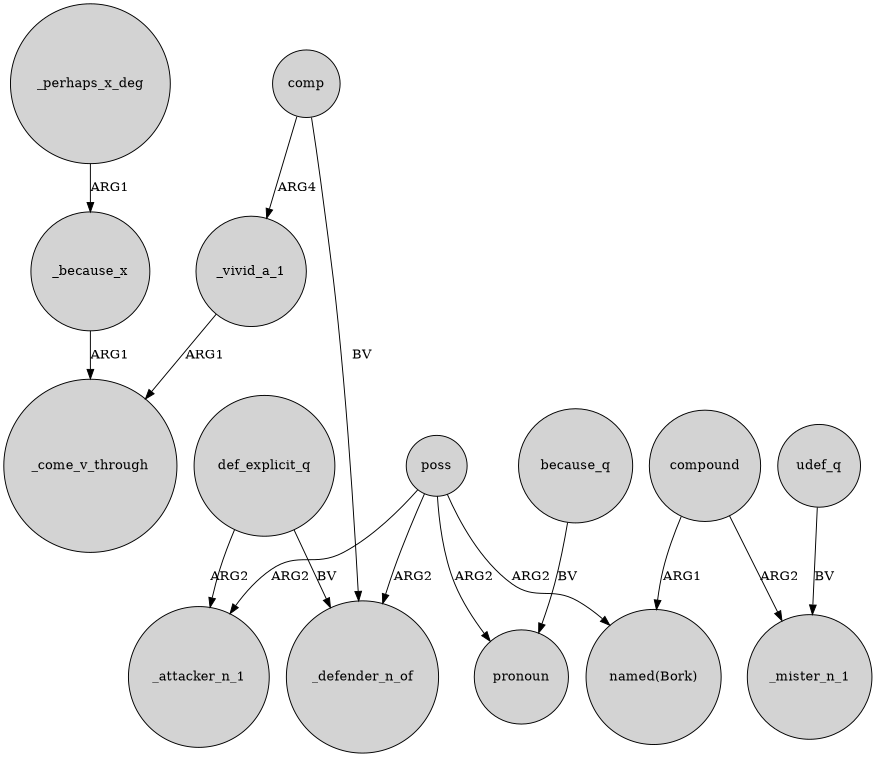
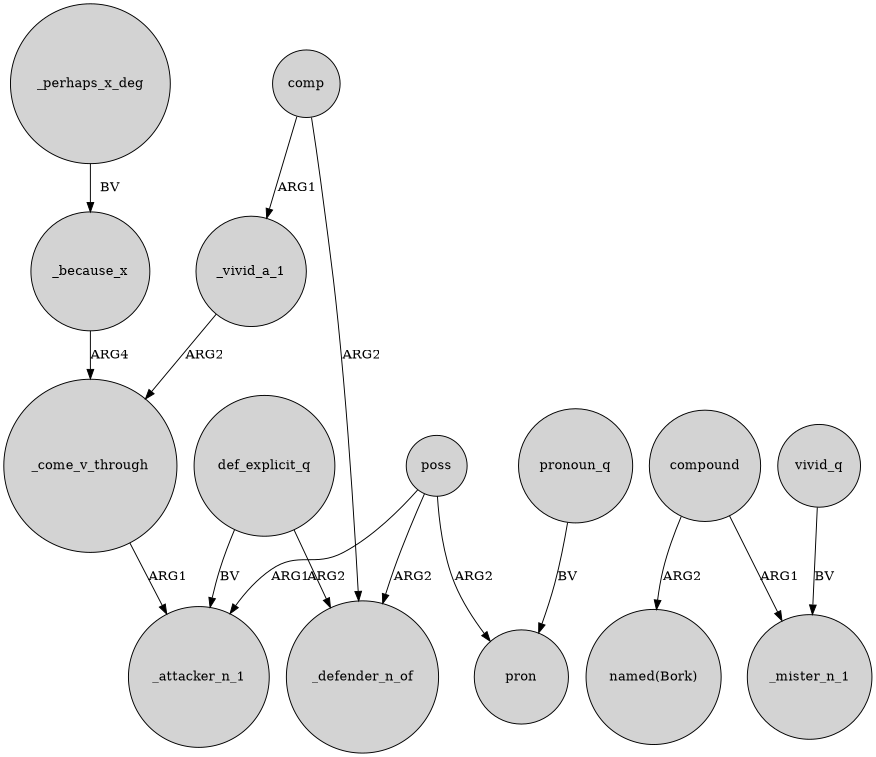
(110, 188) -> (110, 188)
(297, 188) -> (297, 188)
(110, 355) -> (110, 355)
(205, 355) -> (205, 355)
(362, 355) -> (362, 355)
(576, 466) -> (576, 466)
(819, 466) -> (819, 466)
none -> (146, 574)
(230, 577) -> (230, 577)
(291, 577) -> (291, 577)
(327, 577) -> (327, 577)
(683, 577) -> (683, 577)
(780, 577) -> (780, 577)
(507, 580) -> none
(521, 677) -> (521, 677)
